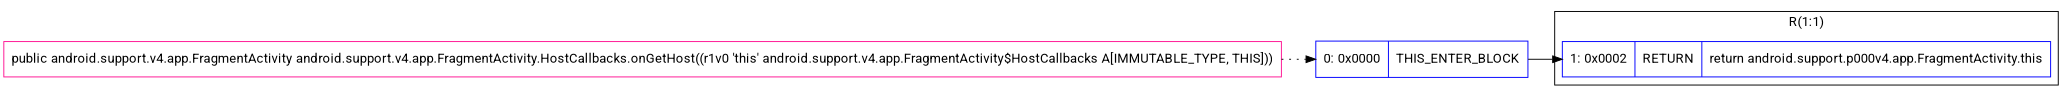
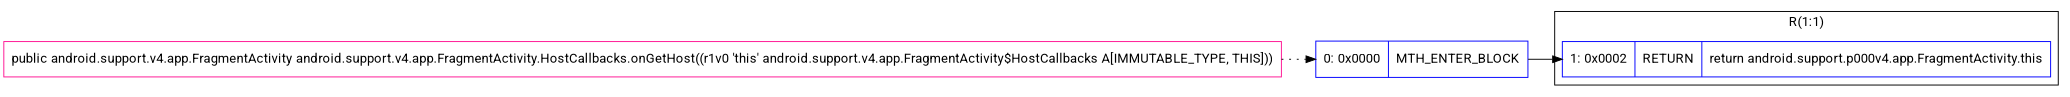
(1458, 59) -> (1458, 59)
